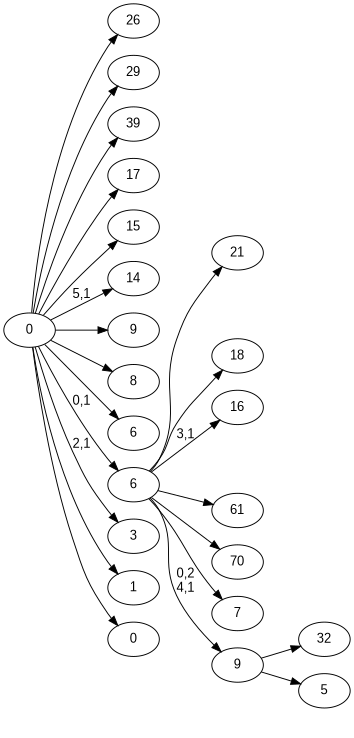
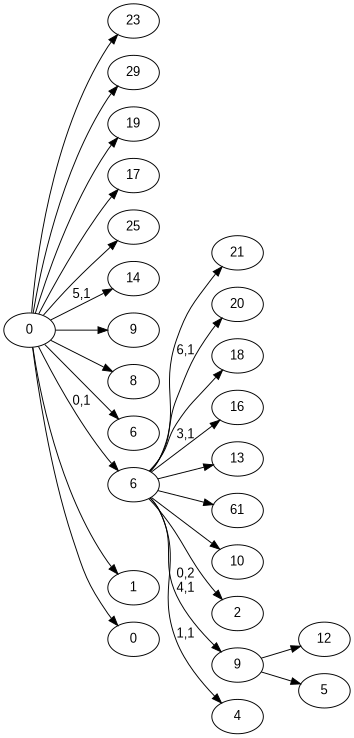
(134, 21) -> (134, 21)
(134, 124) -> (134, 124)
(134, 227) -> (134, 227)
none -> (238, 304)
none -> (238, 459)
(134, 536) -> none
(238, 562) -> (238, 562)
(238, 614) -> (238, 614)
(324, 639) -> (324, 639)
none -> (238, 717)
